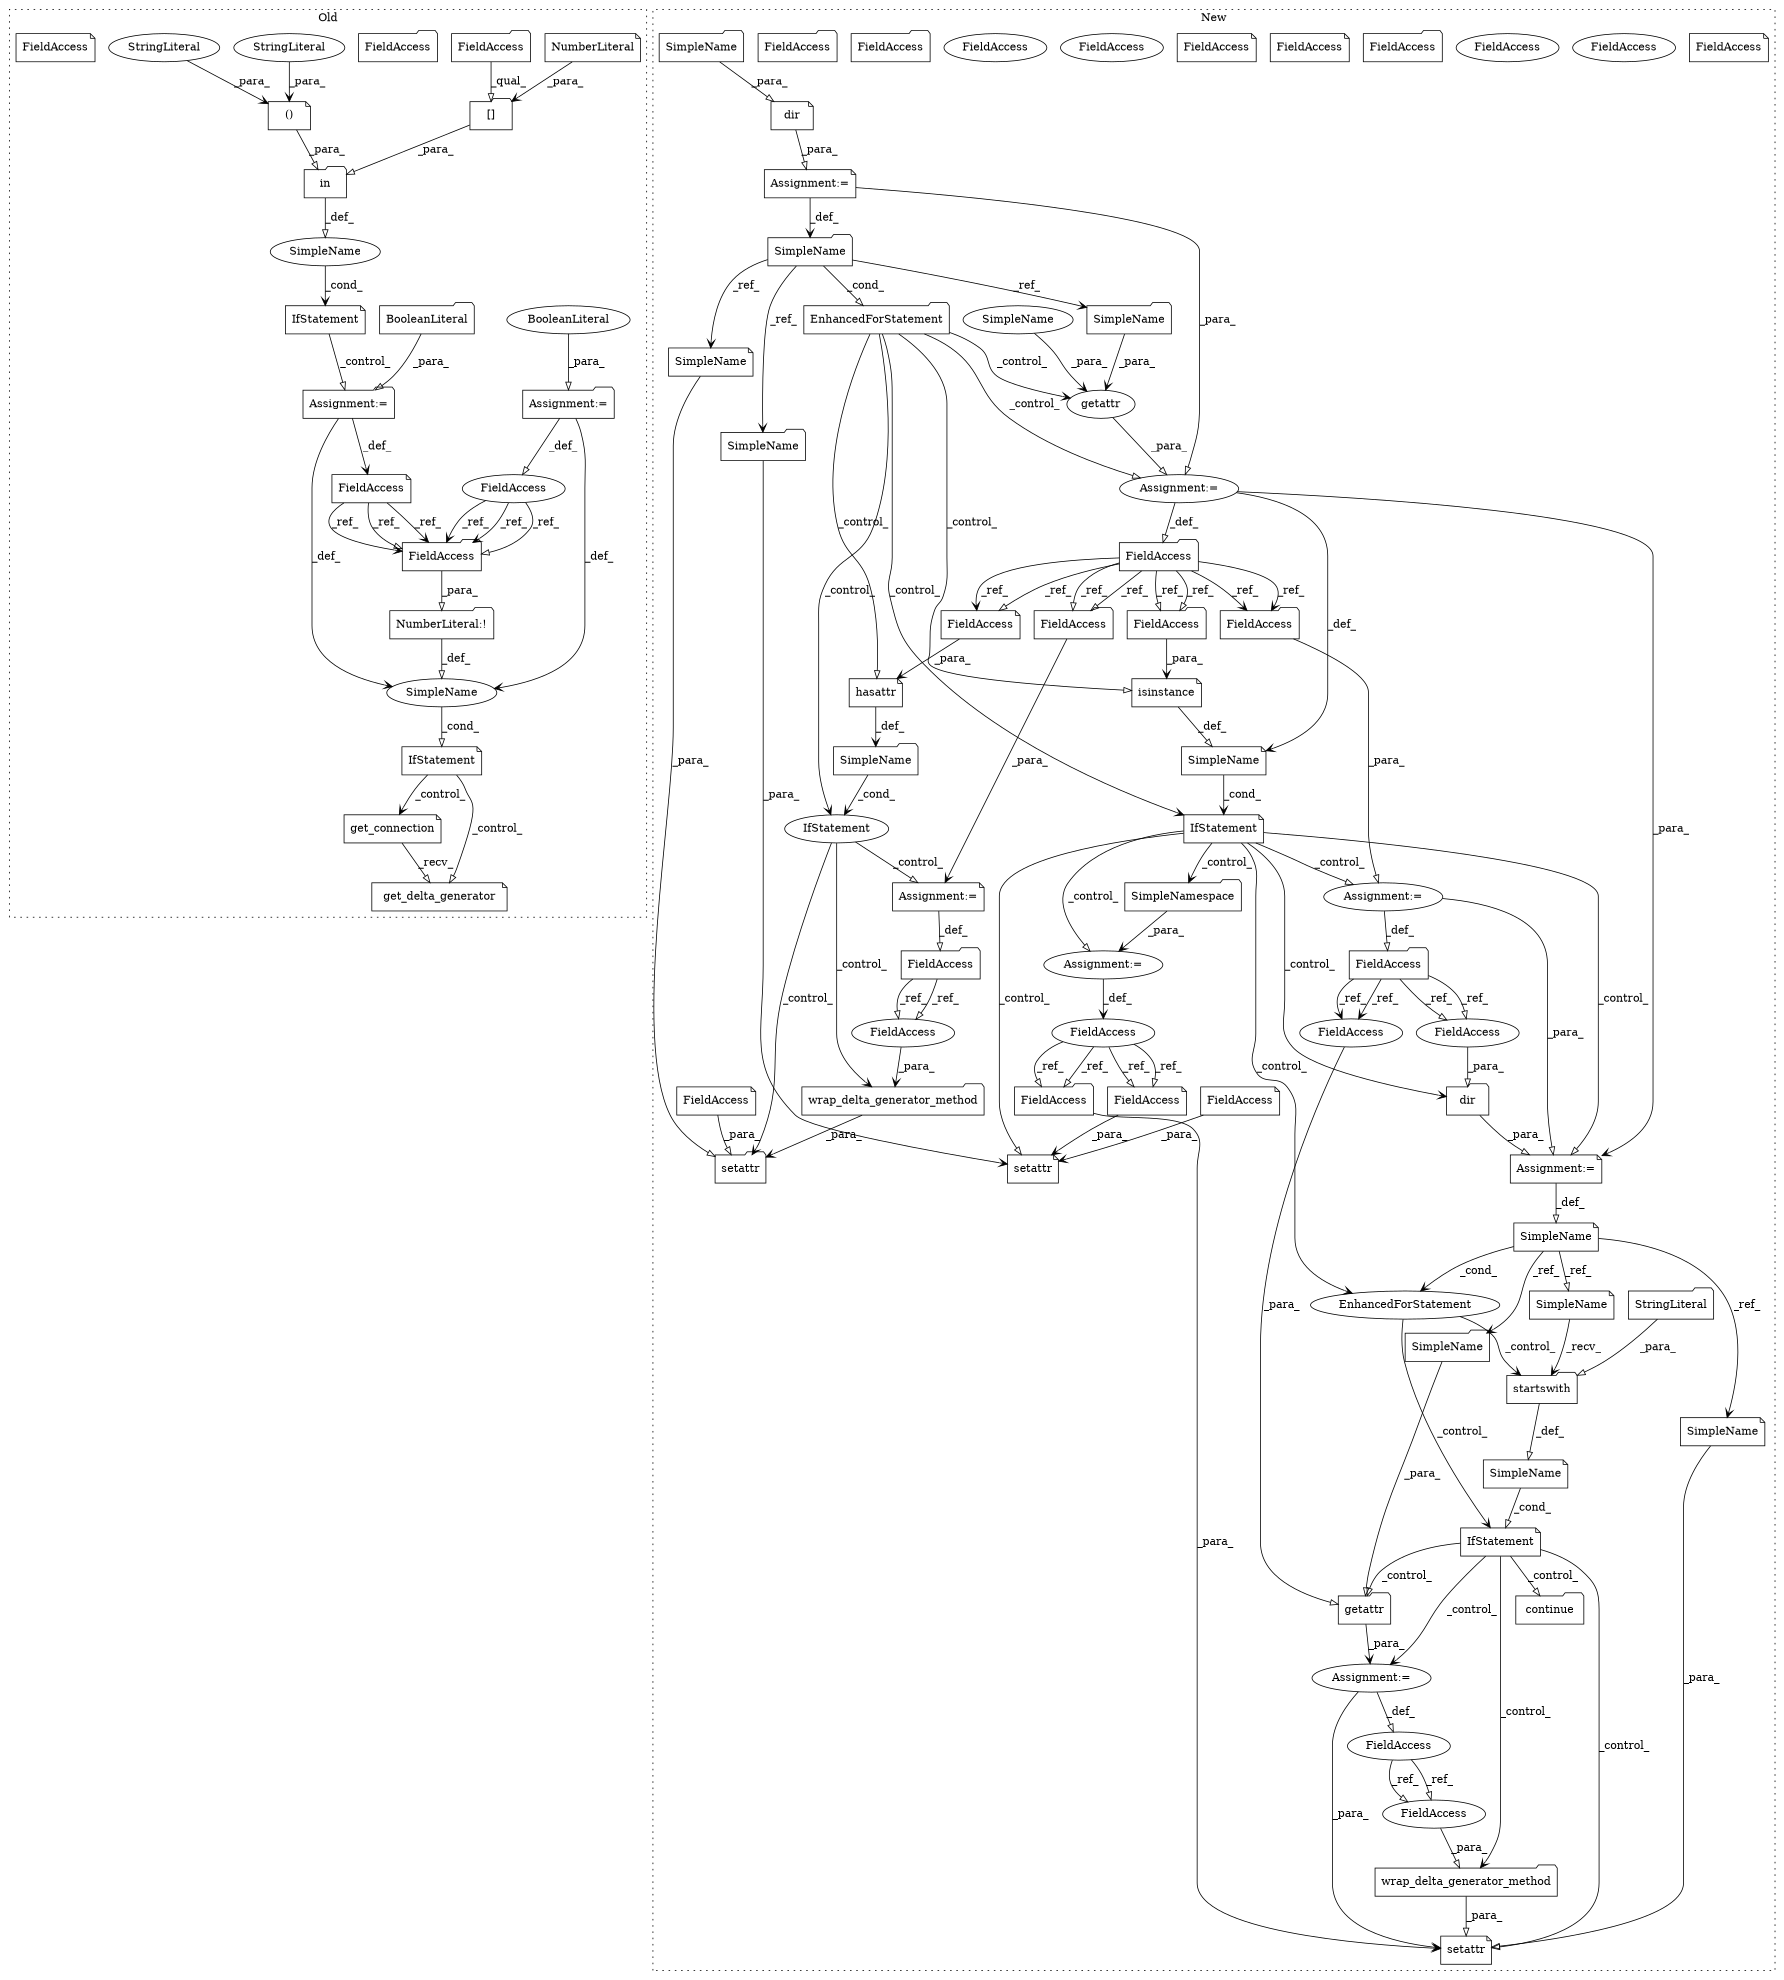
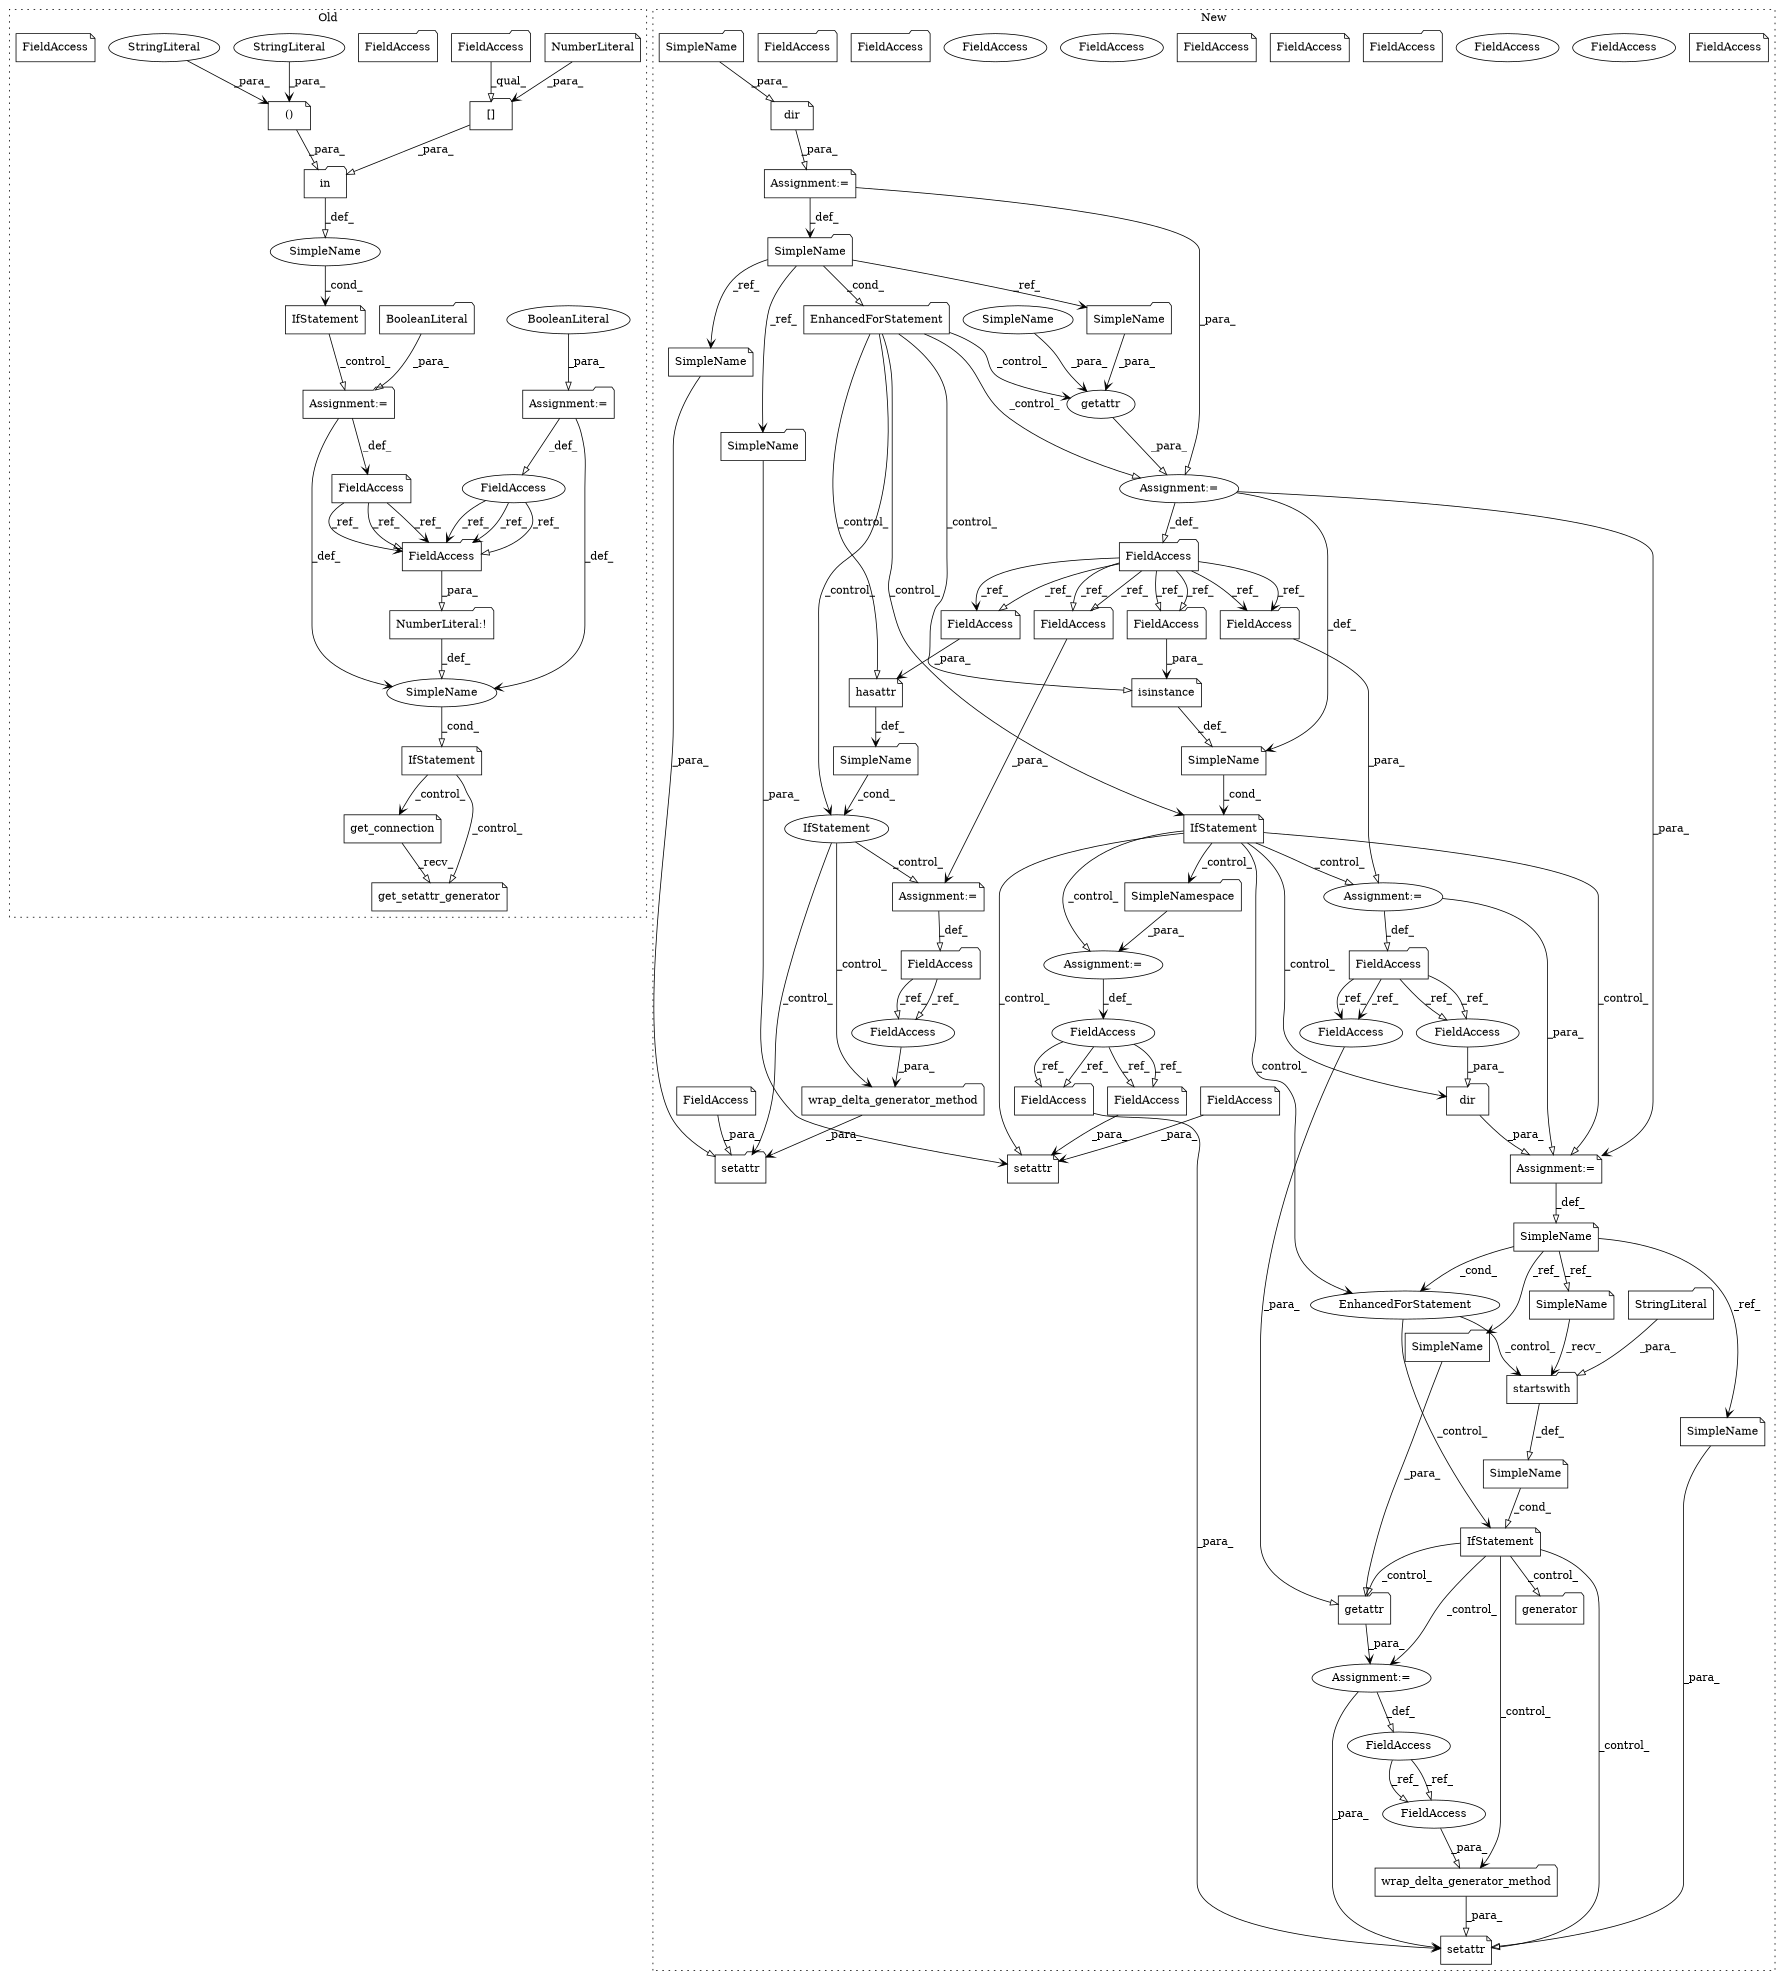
(439, 897) -> (439, 897)
(1550, 1610) -> (1550, 1610)
